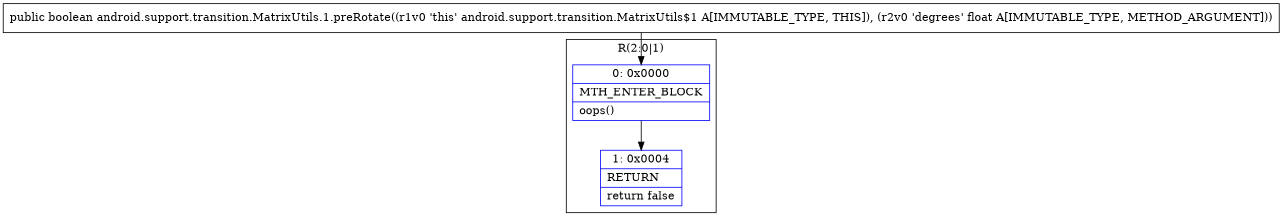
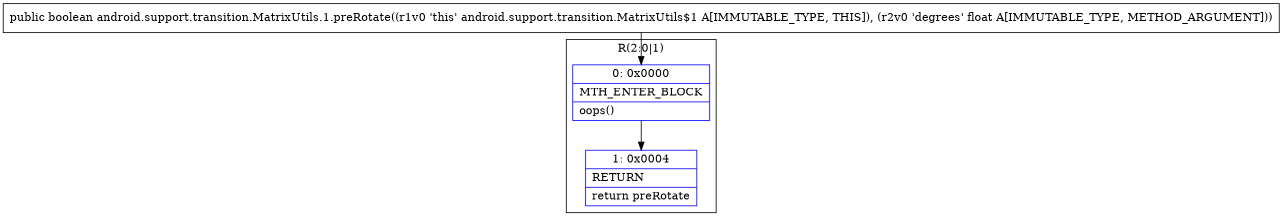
(641, 196) -> (641, 196)
